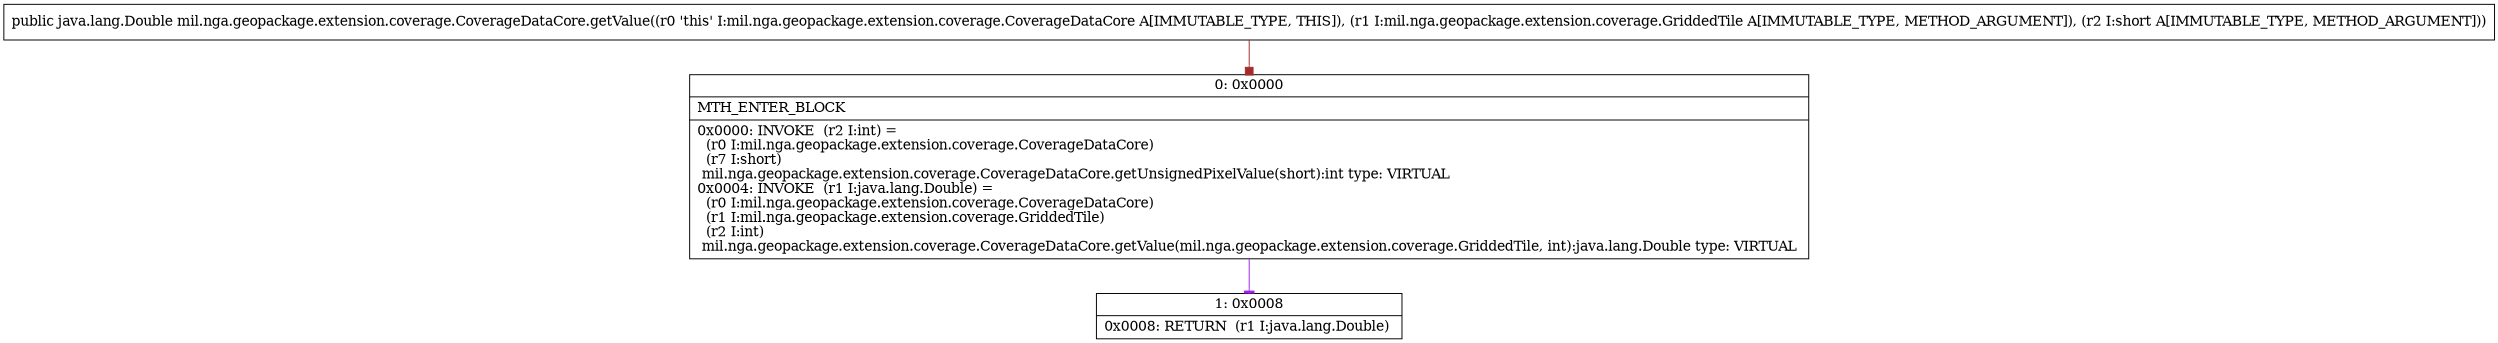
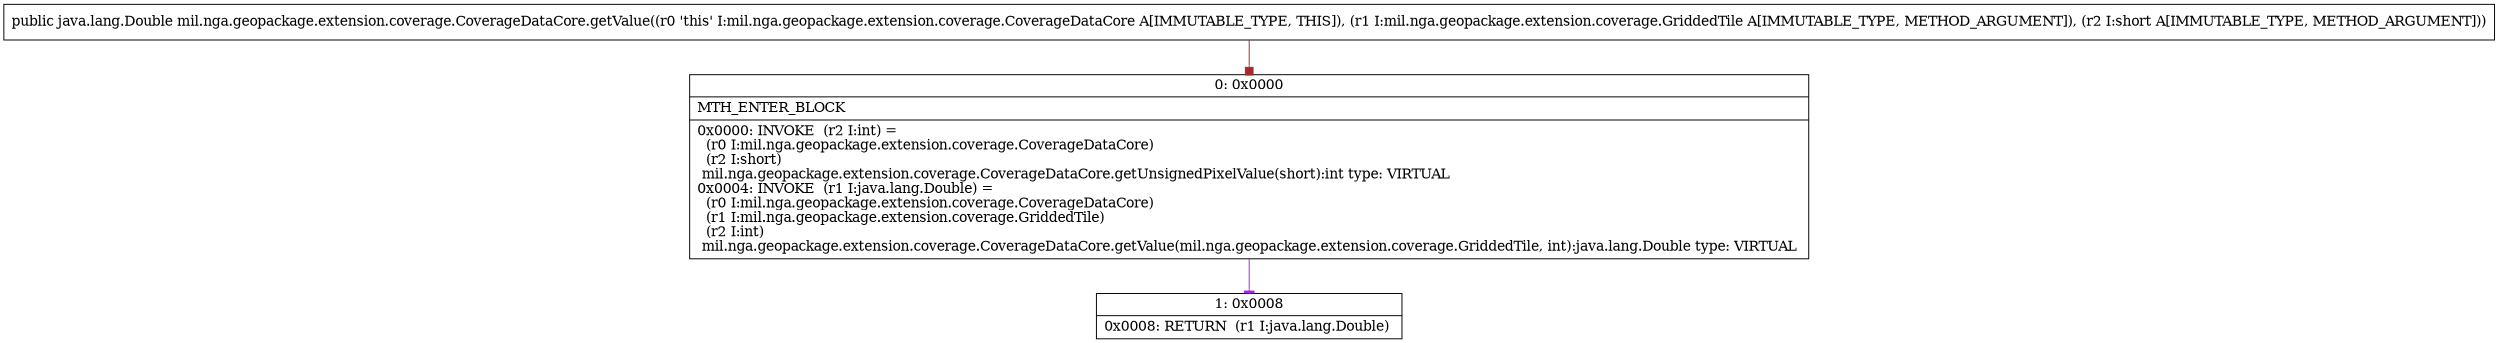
(740, 160) -> (740, 160)
